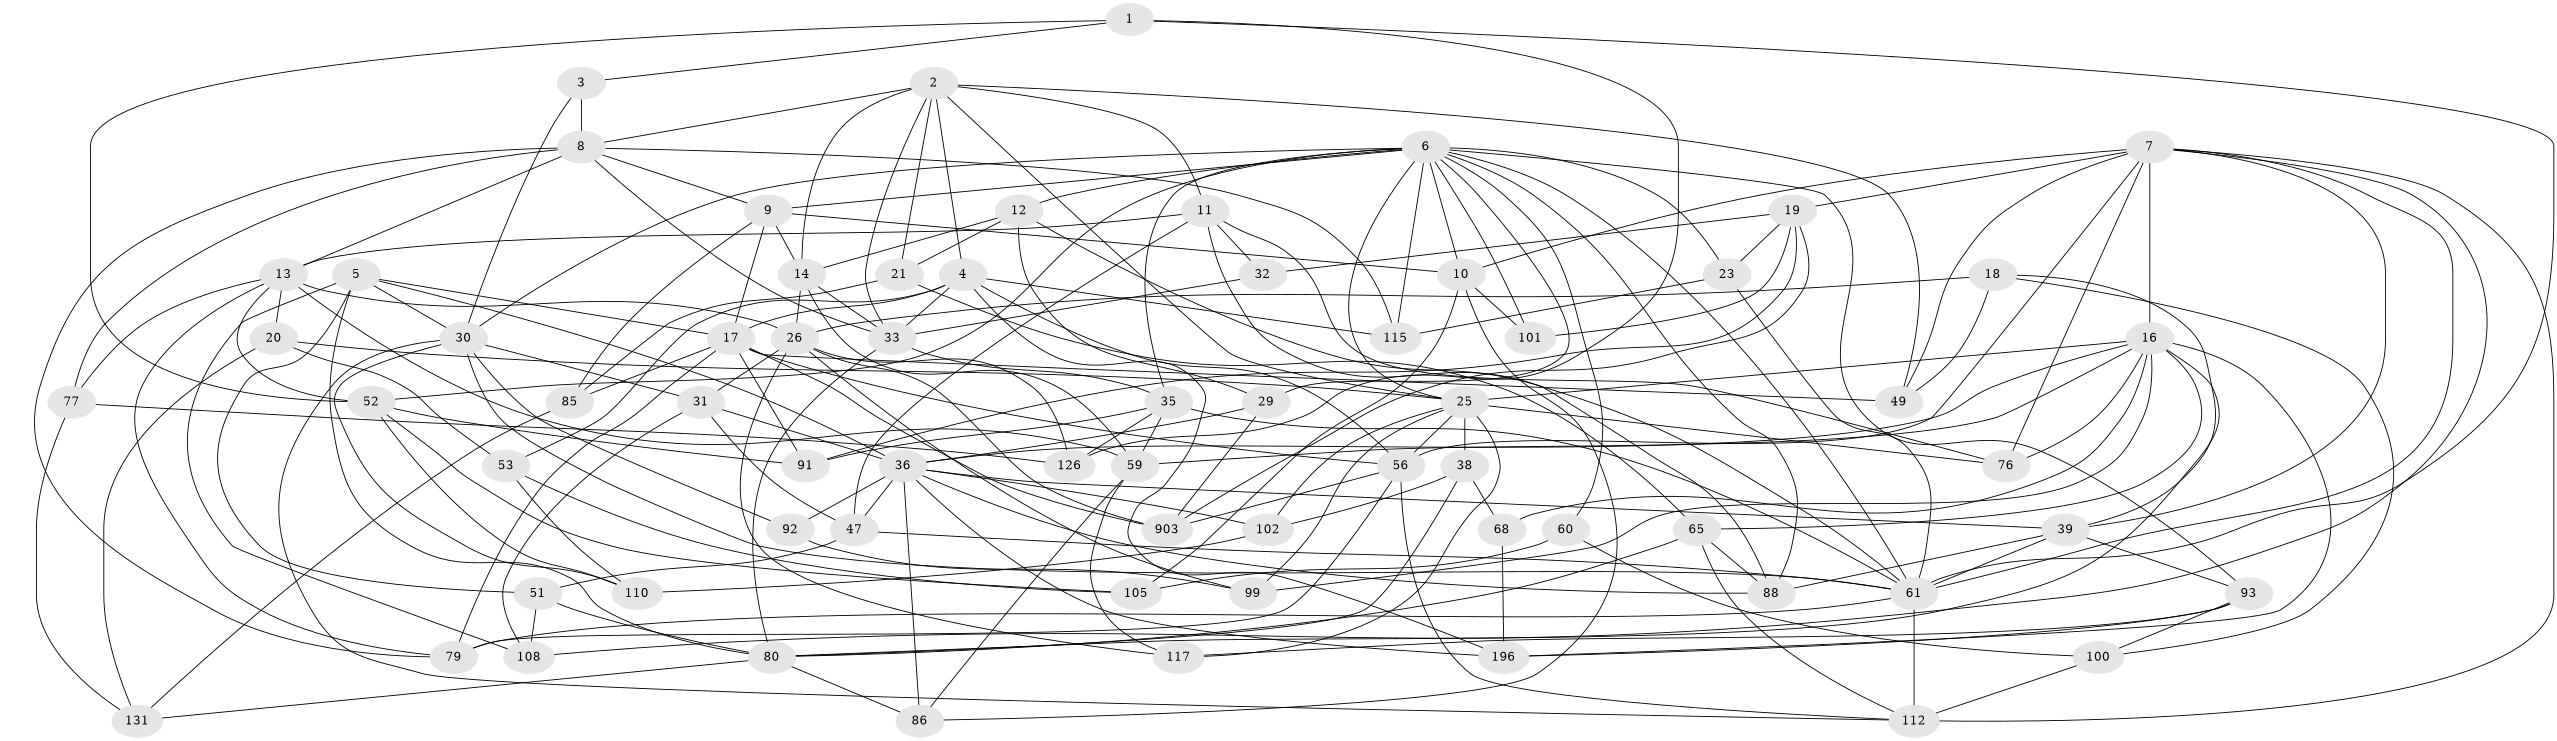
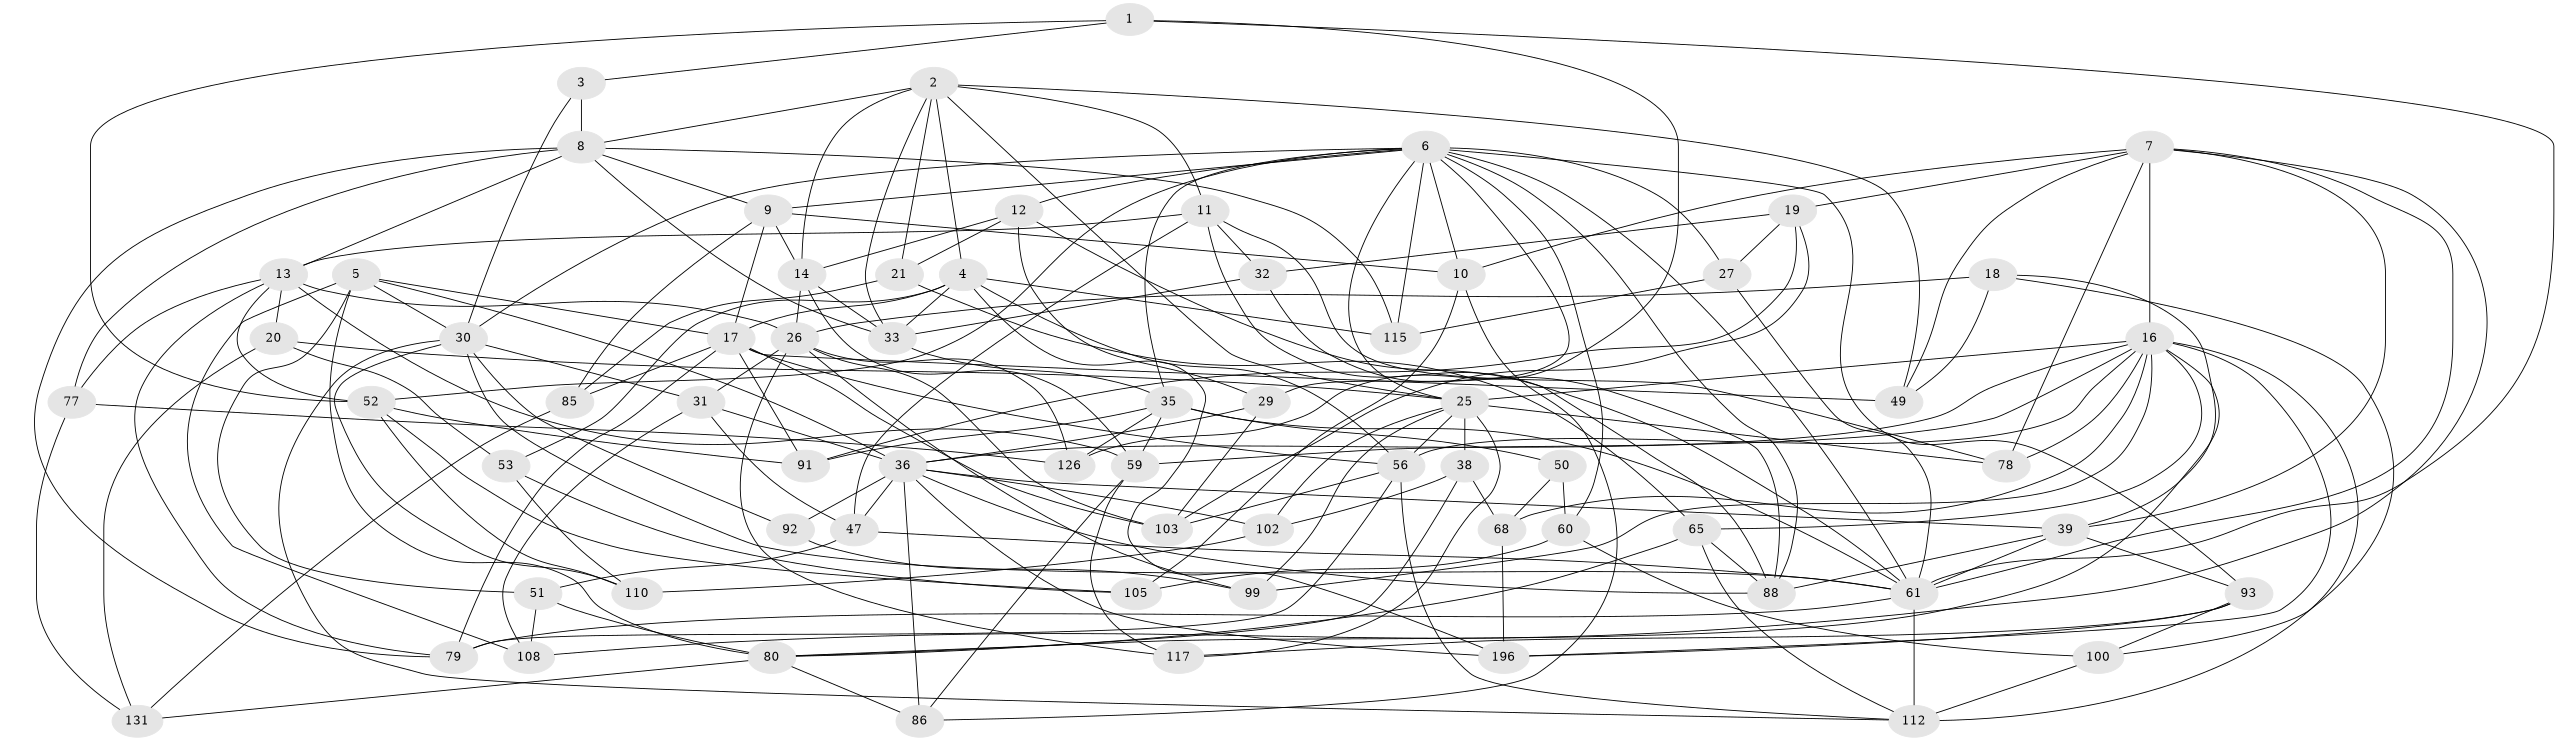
(1727, 275) -> (1727, 275)
(1530, 338) -> none
none -> (1634, 399)
(1940, 409) -> (1865, 443)
none -> (1562, 466)
(2006, 466) -> (2006, 466)
(761, 482) -> none
(1167, 530) -> (1167, 530)
(2554, 562) -> (2275, 635)
